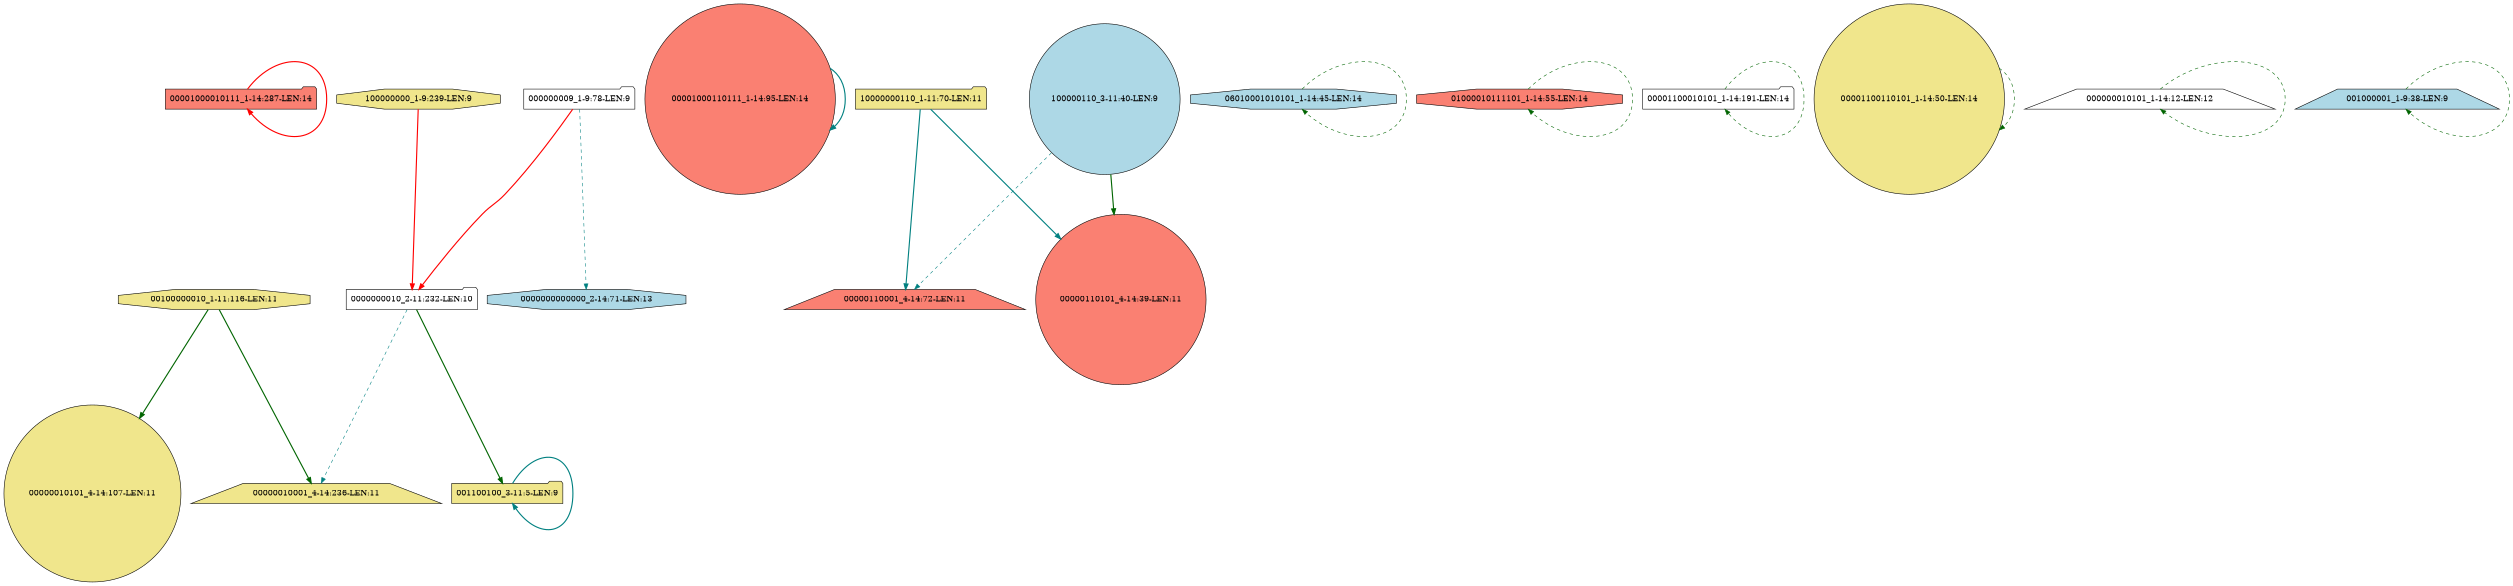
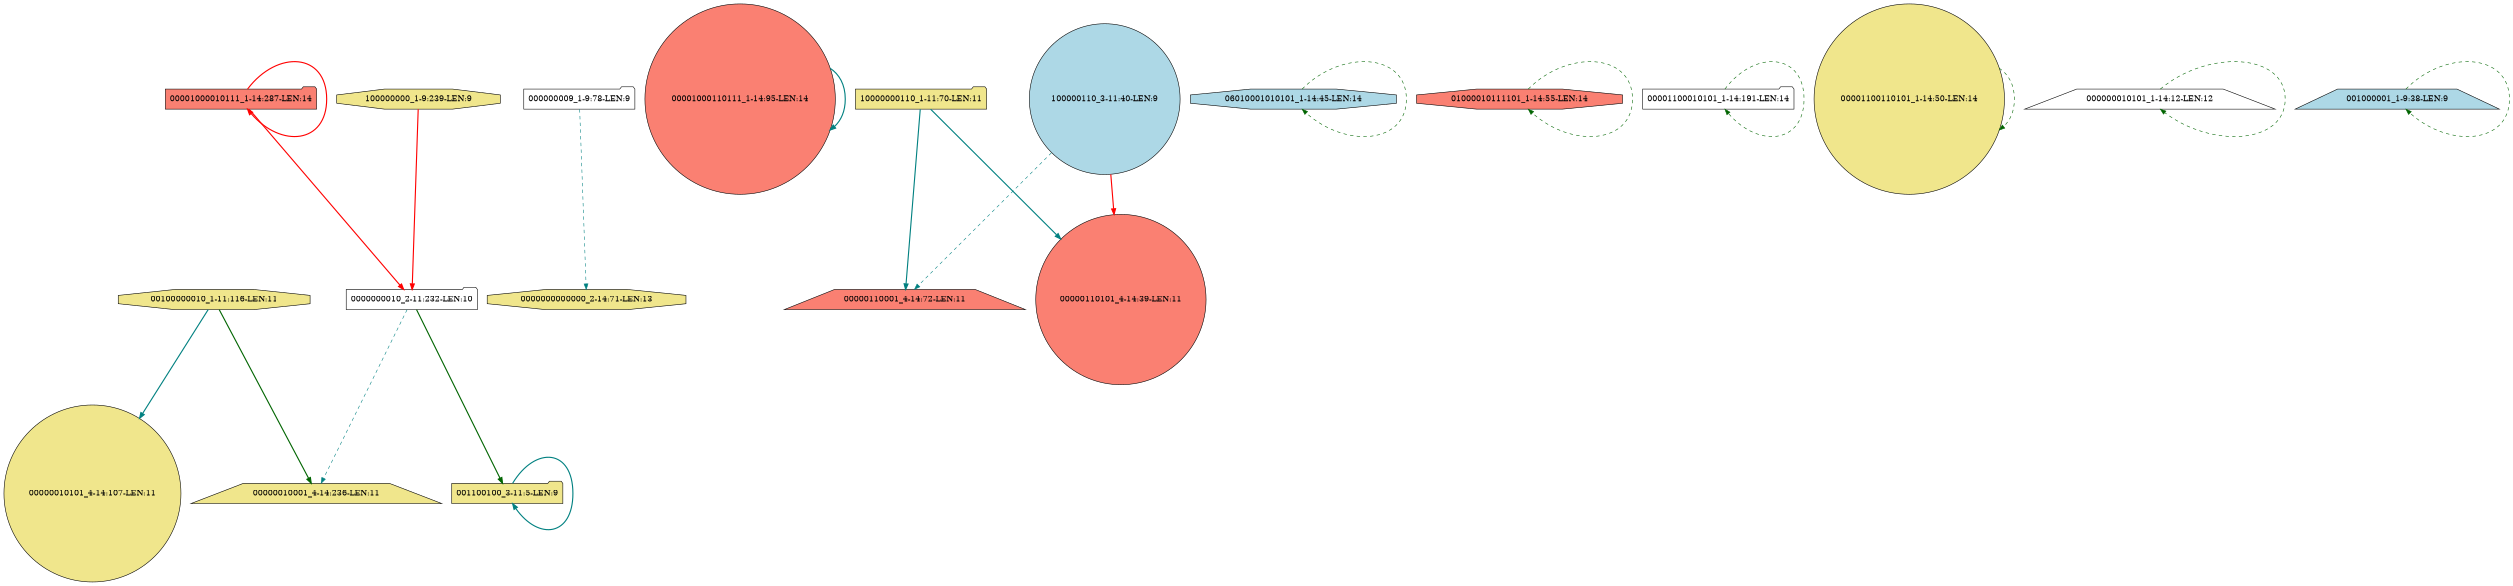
(1112, 192) -> (1112, 192)
(500, 199) -> (325, 197)
(587, 300) -> (587, 300)
(175, 362) -> (175, 362)
